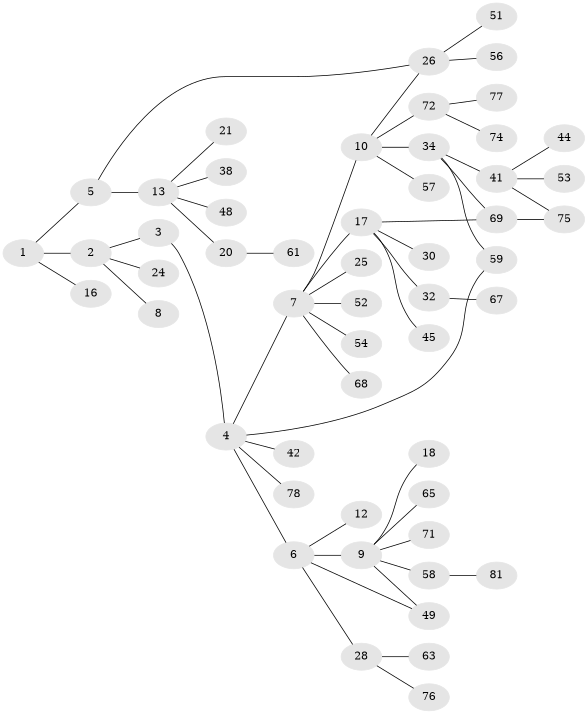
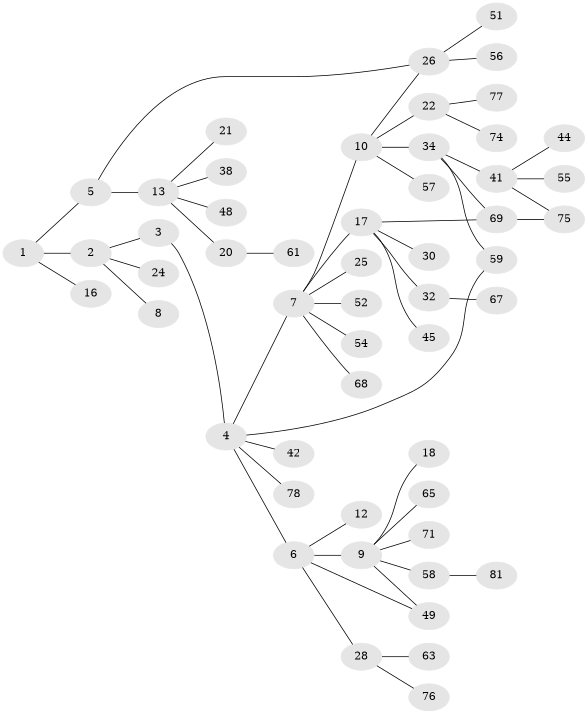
(429, 107) -> (429, 107)
(564, 179) -> (564, 179)
